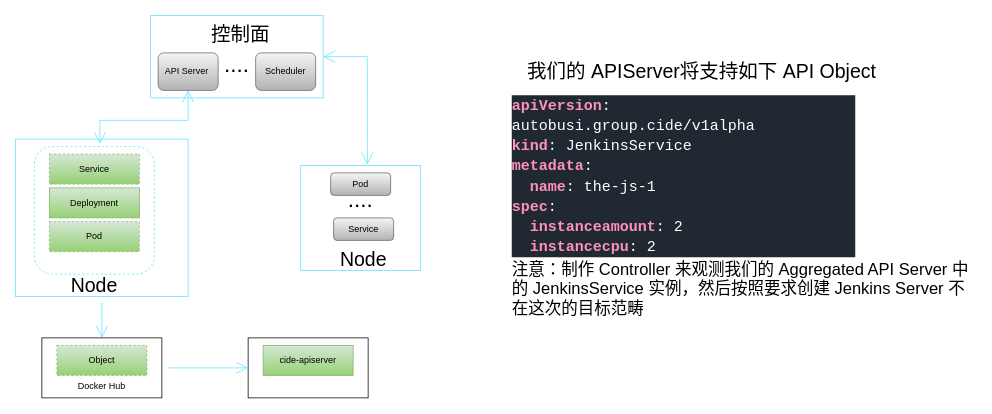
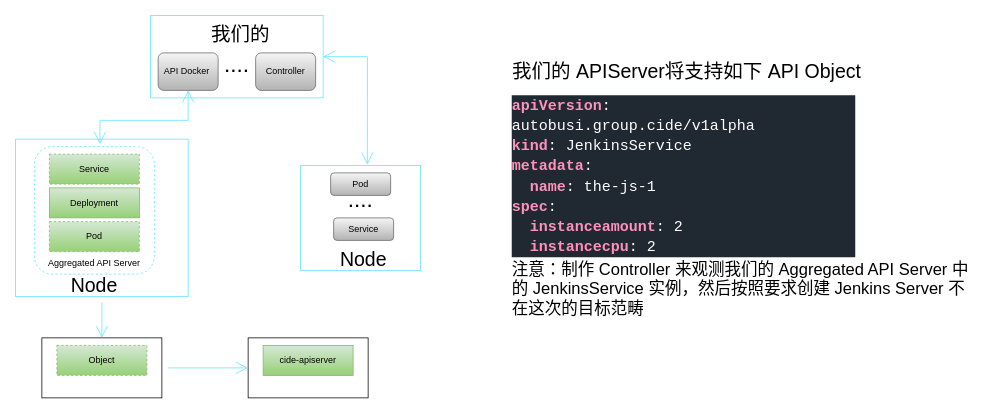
(240, 34) -> (240, 34)
(188, 72) -> (188, 72)
(285, 72) -> (285, 72)
(702, 72) -> (687, 72)
none -> (94, 263)
(102, 387) -> none
